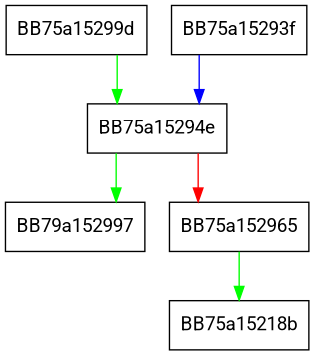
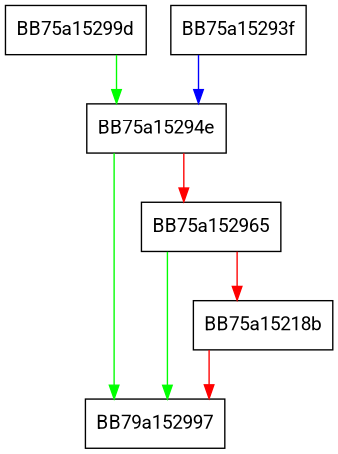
(239, 269) -> (237, 269)
none -> (167, 319)
none -> (209, 367)
